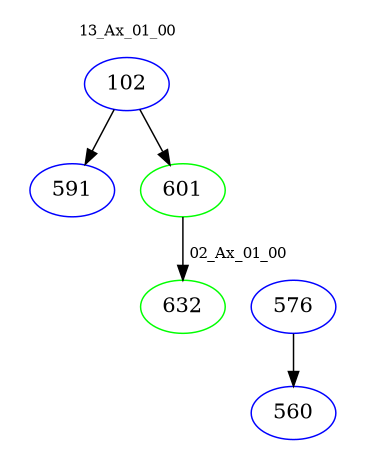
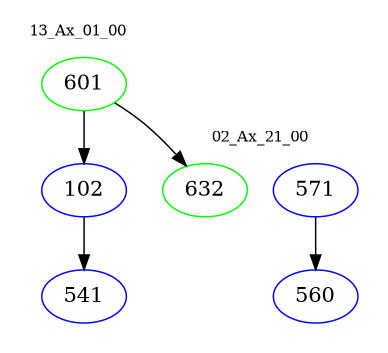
(151, 131) -> (84, 130)
(72, 190) -> (84, 296)
(238, 254) -> (260, 138)
(294, 307) -> (316, 190)
